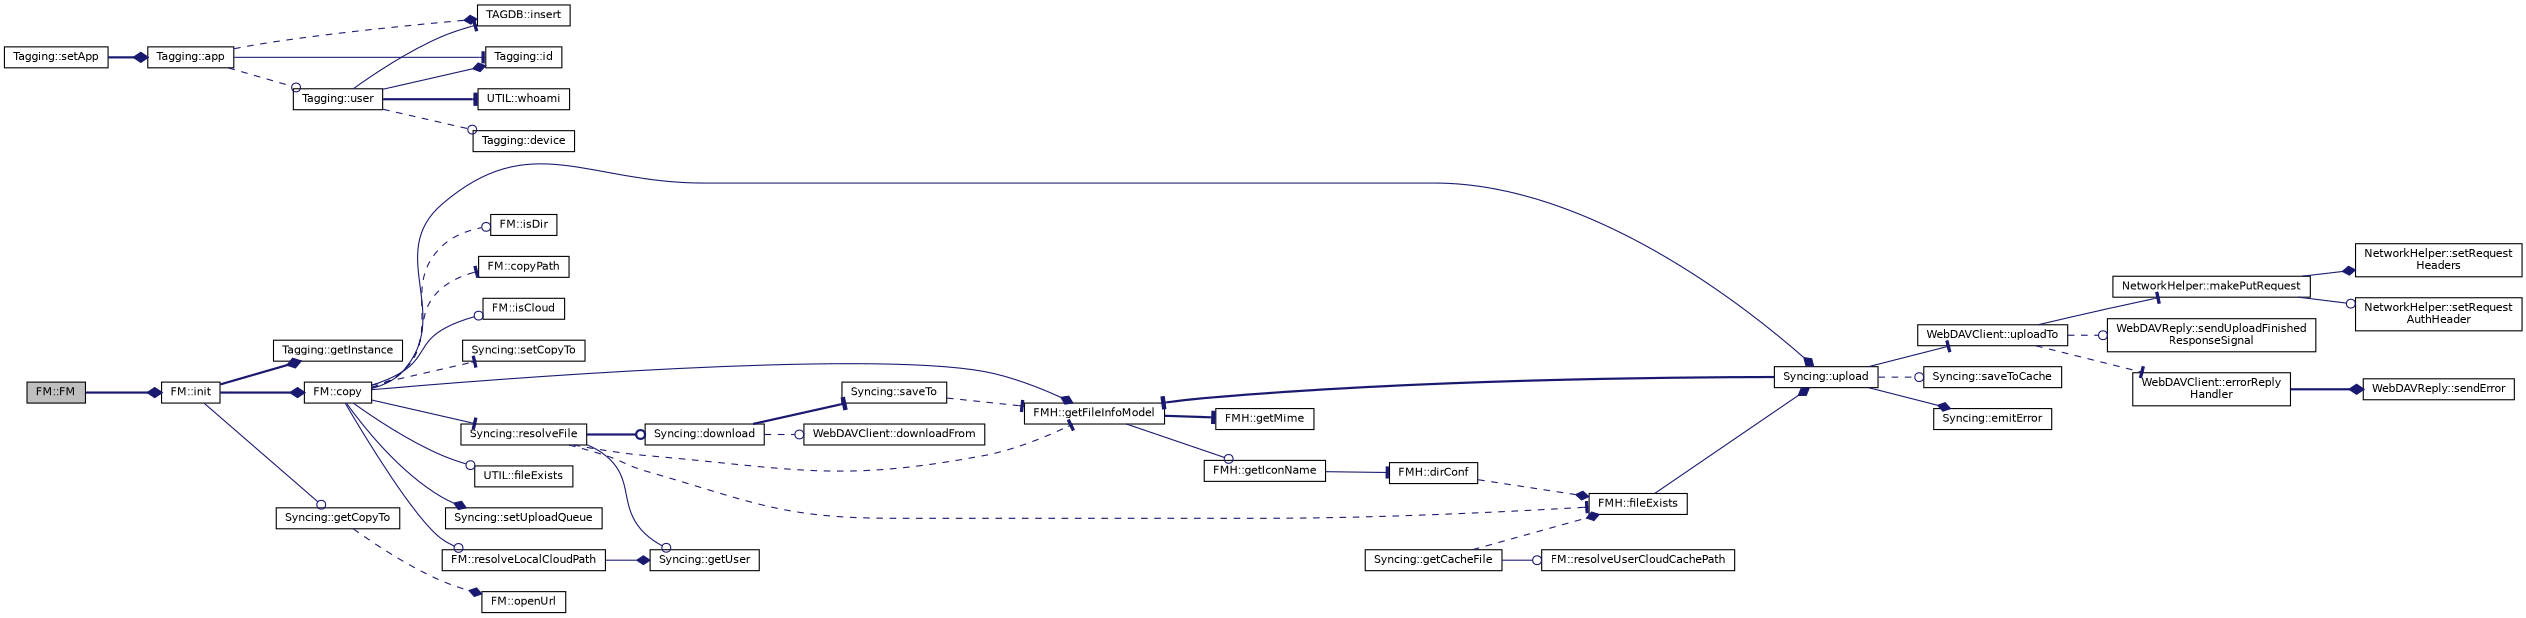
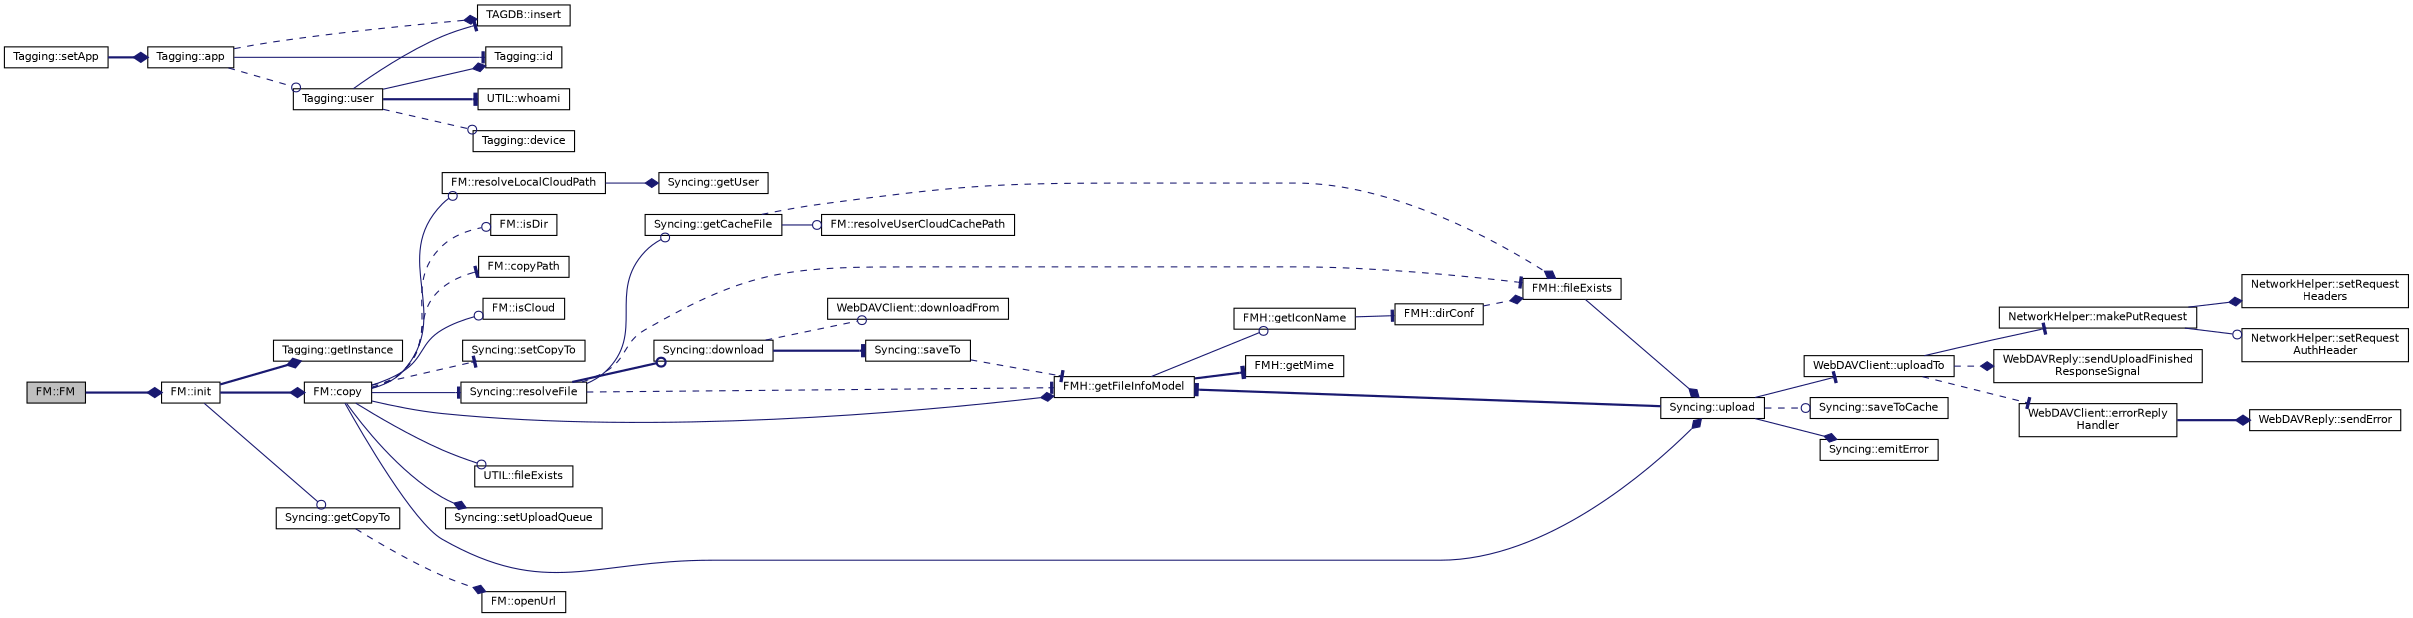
(2083, 335) -> (1967, 366)
(626, 494) -> (626, 313)
